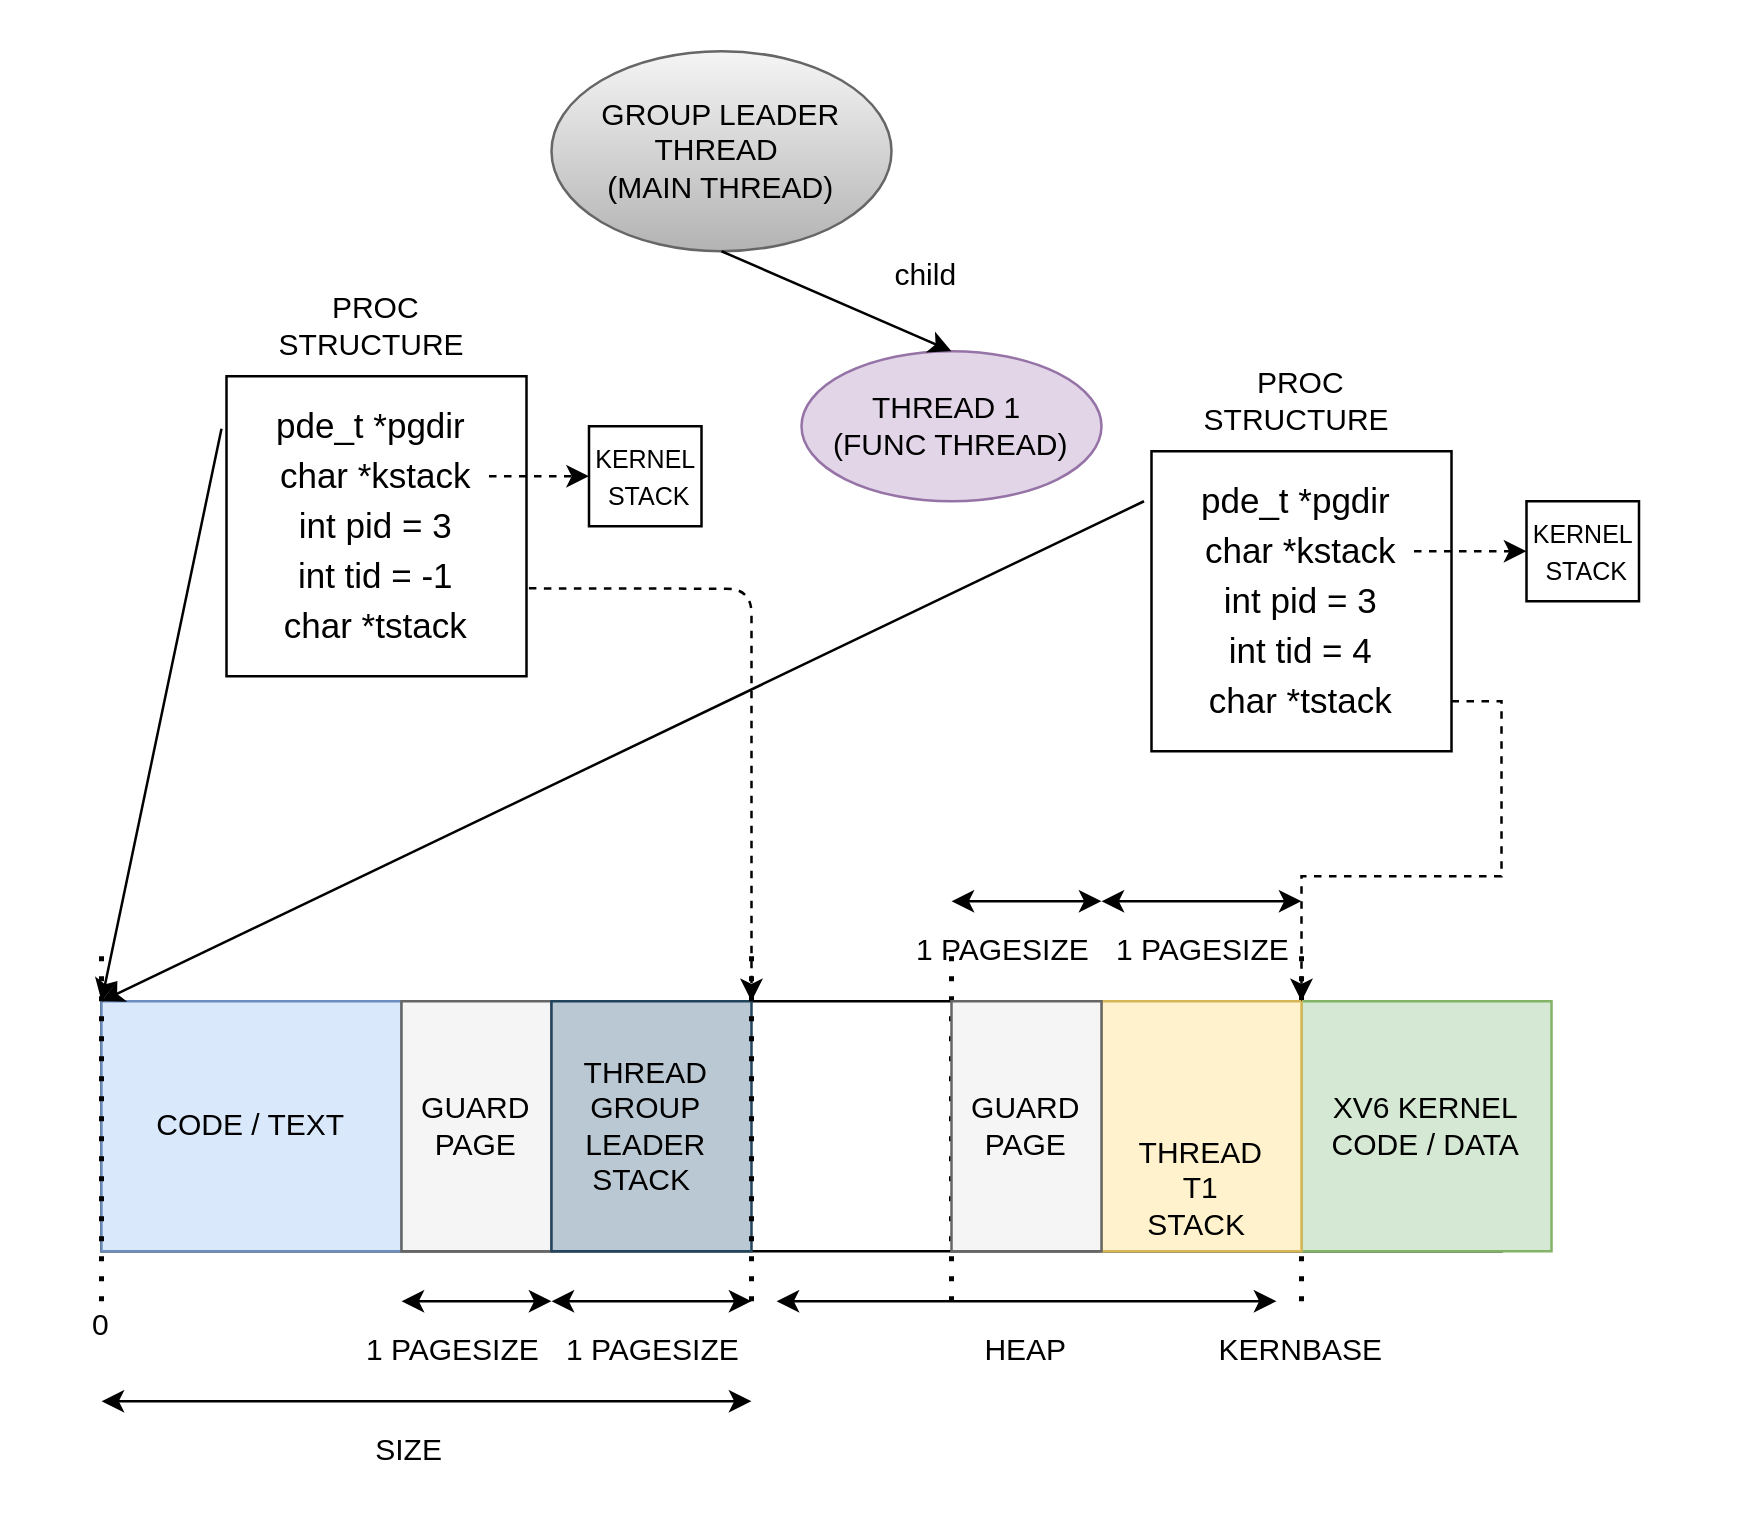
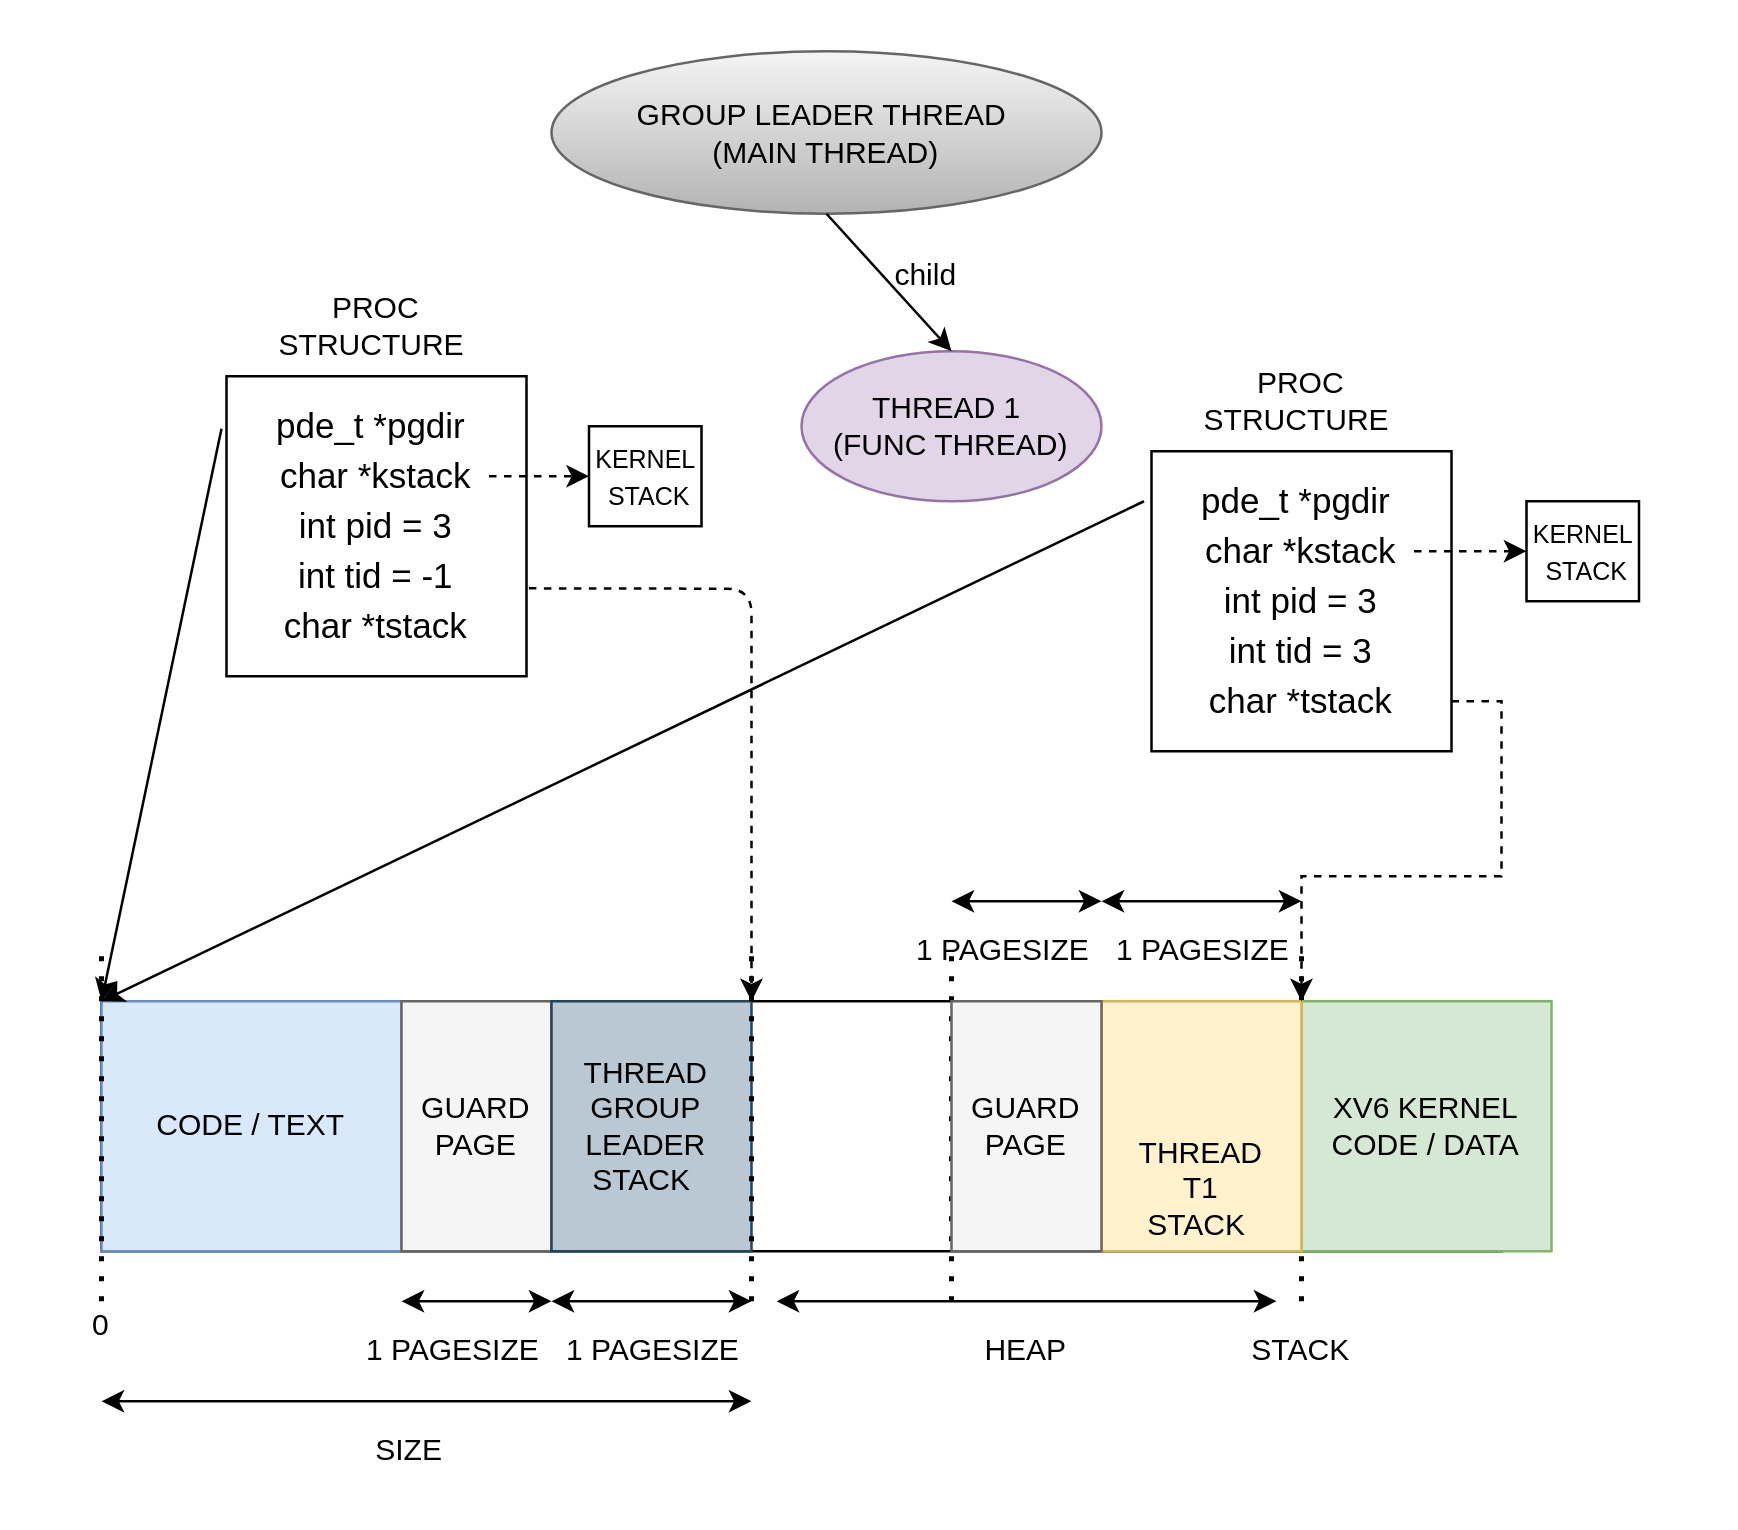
(721, 151) -> (826, 133)
(1301, 651) -> (1301, 651)
(1301, 1351) -> (1301, 1351)
